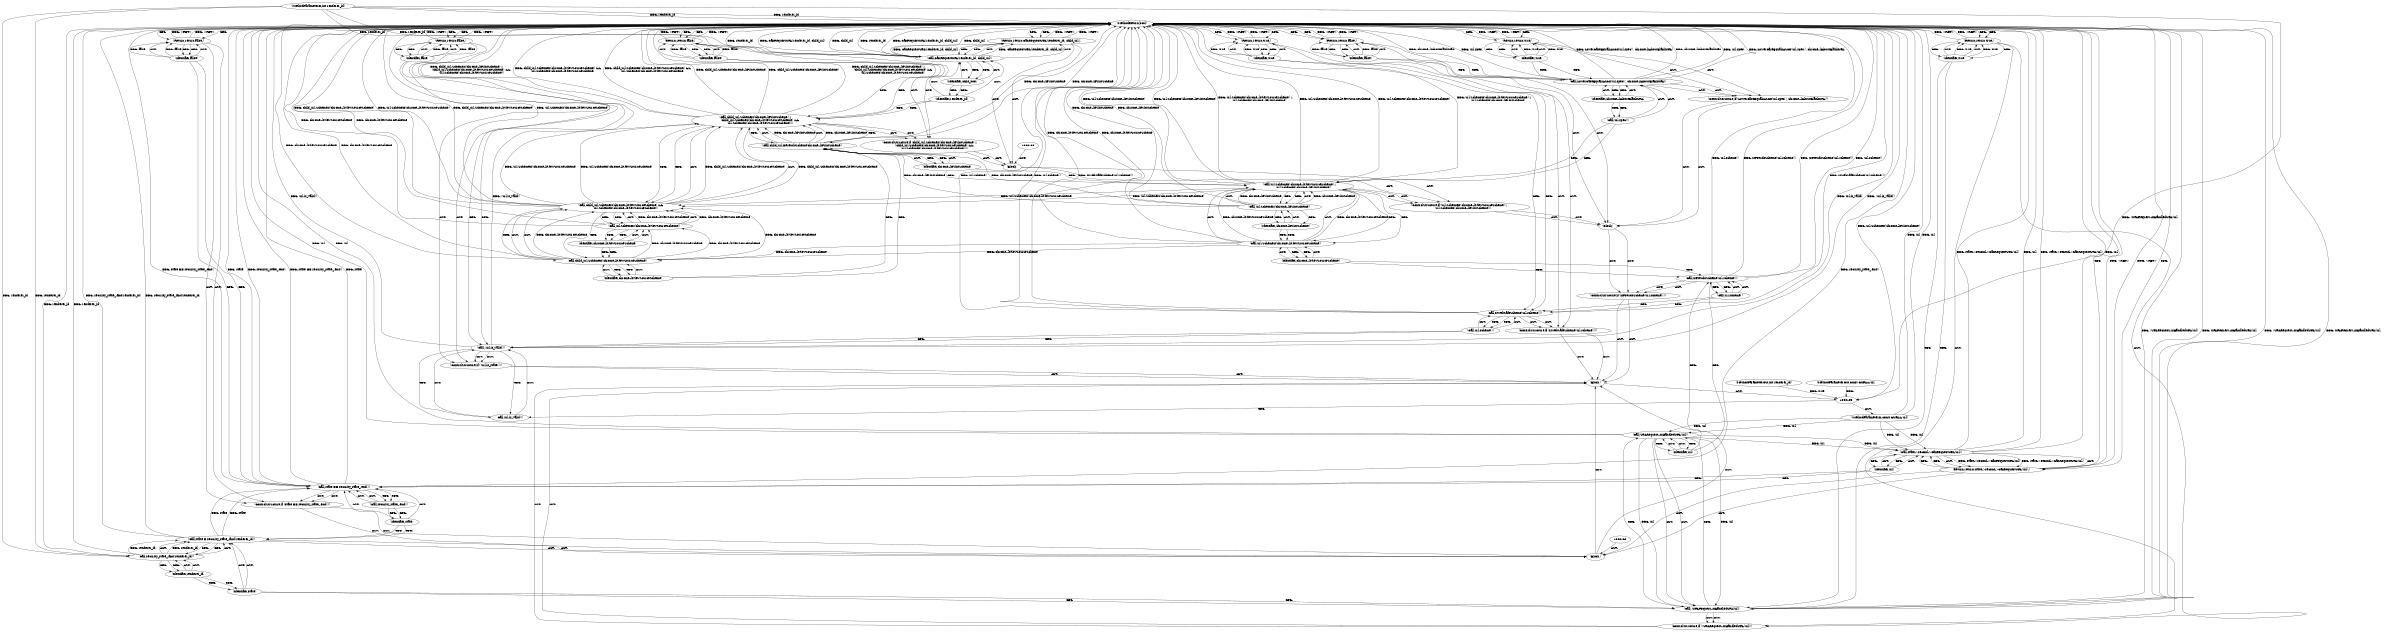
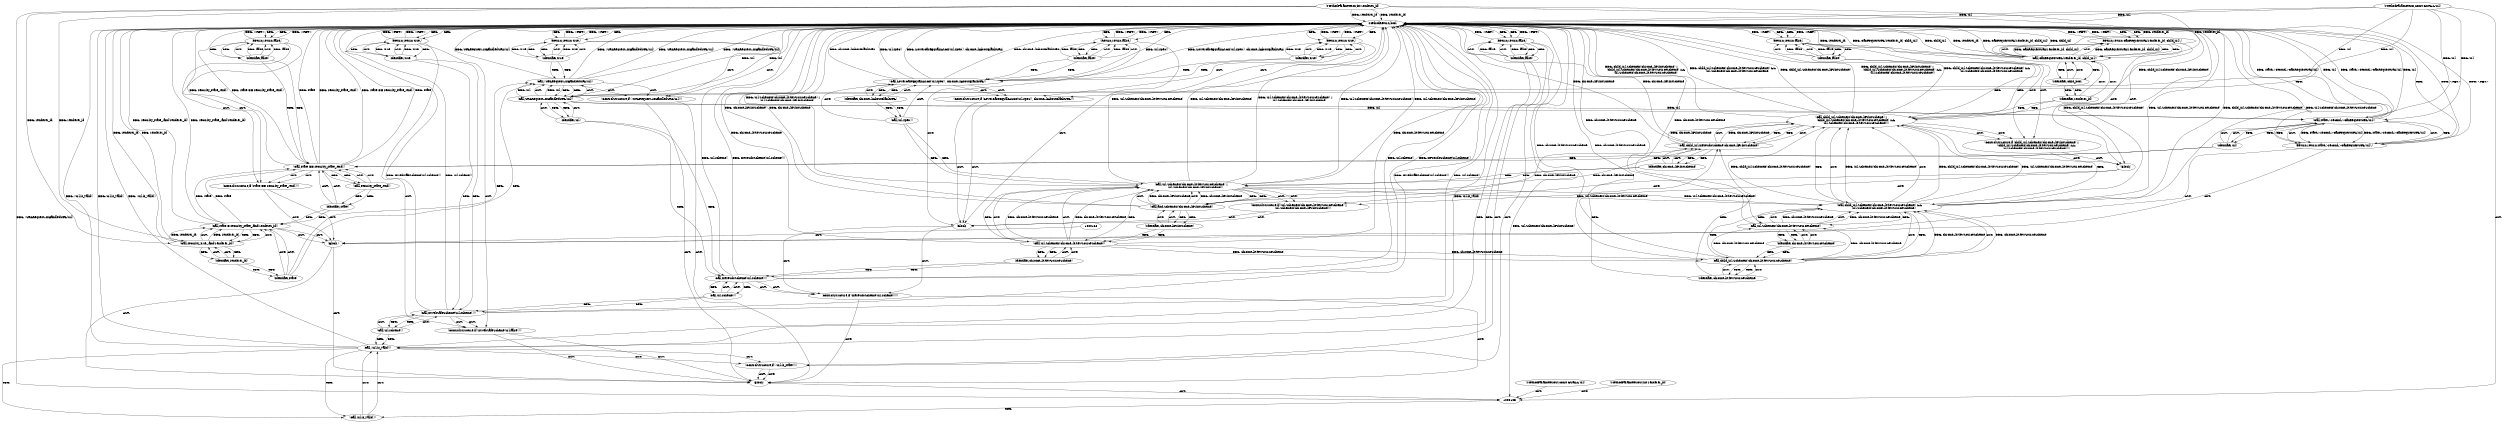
(1028, 146) -> none
(1279, 207) -> (1182, 207)
(1558, 331) -> (485, 331)
(1817, 392) -> (1585, 392)
(1850, 392) -> (1539, 392)
(1862, 408) -> (2214, 394)
(166, 557) -> (207, 244)
